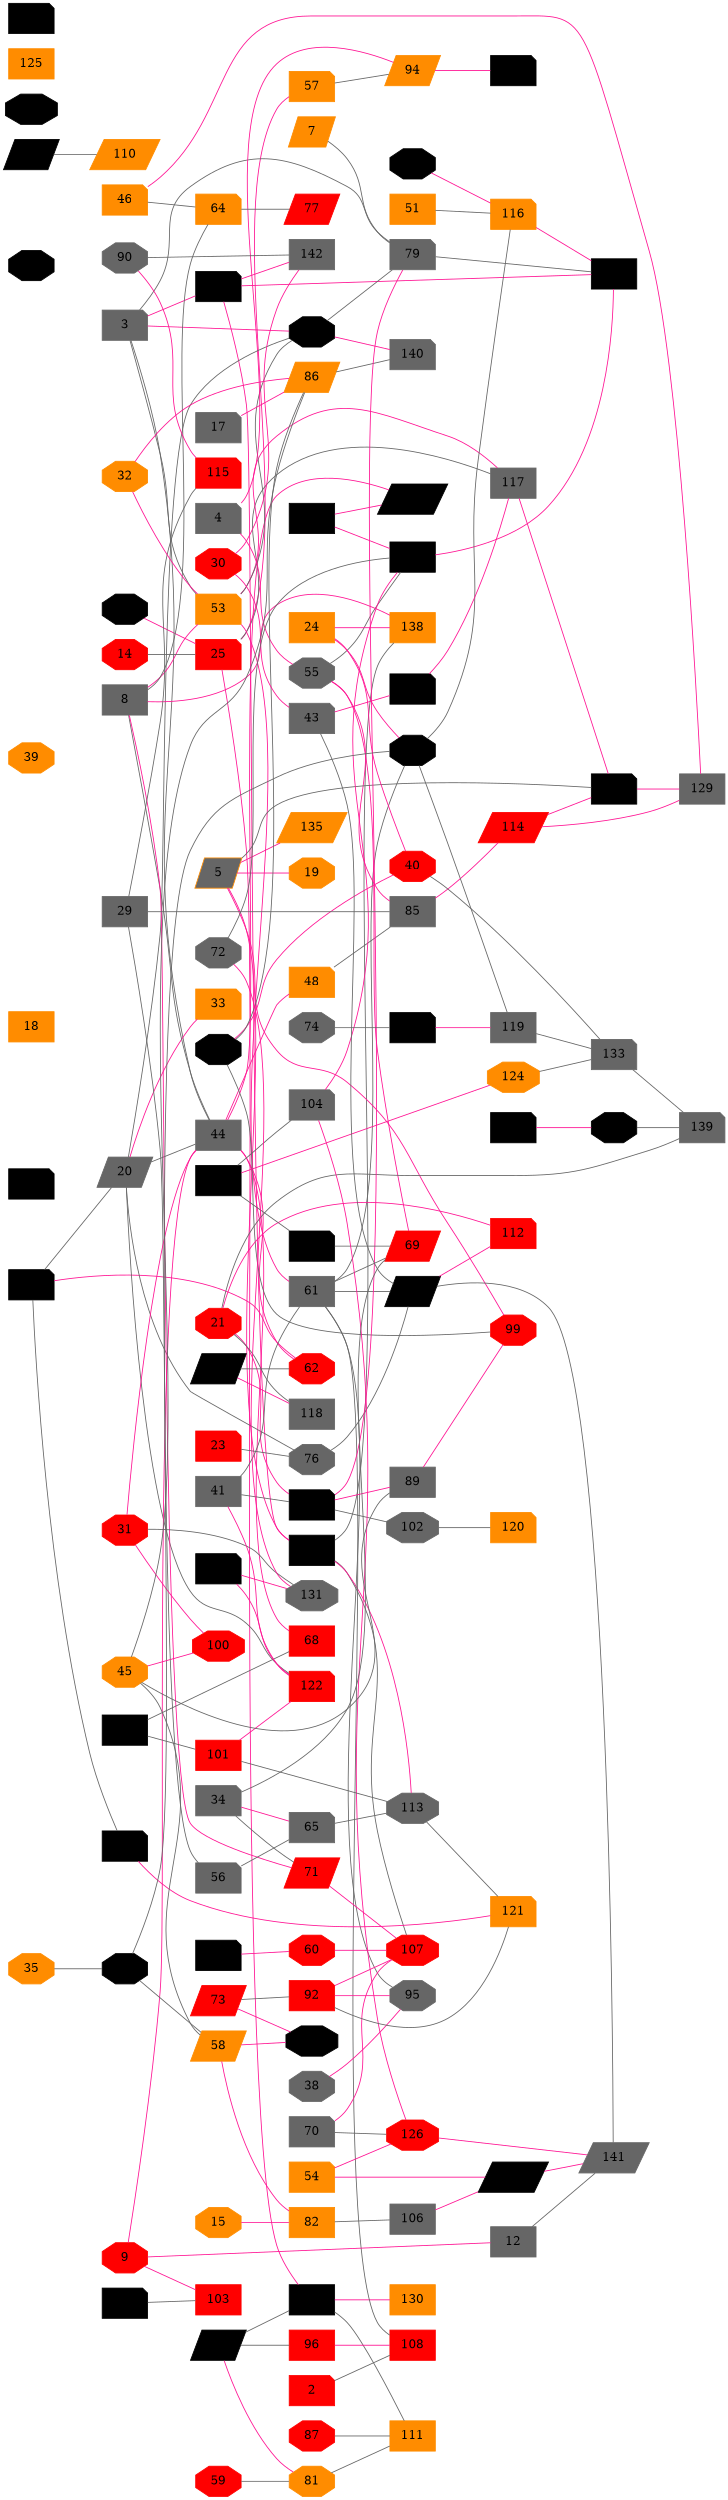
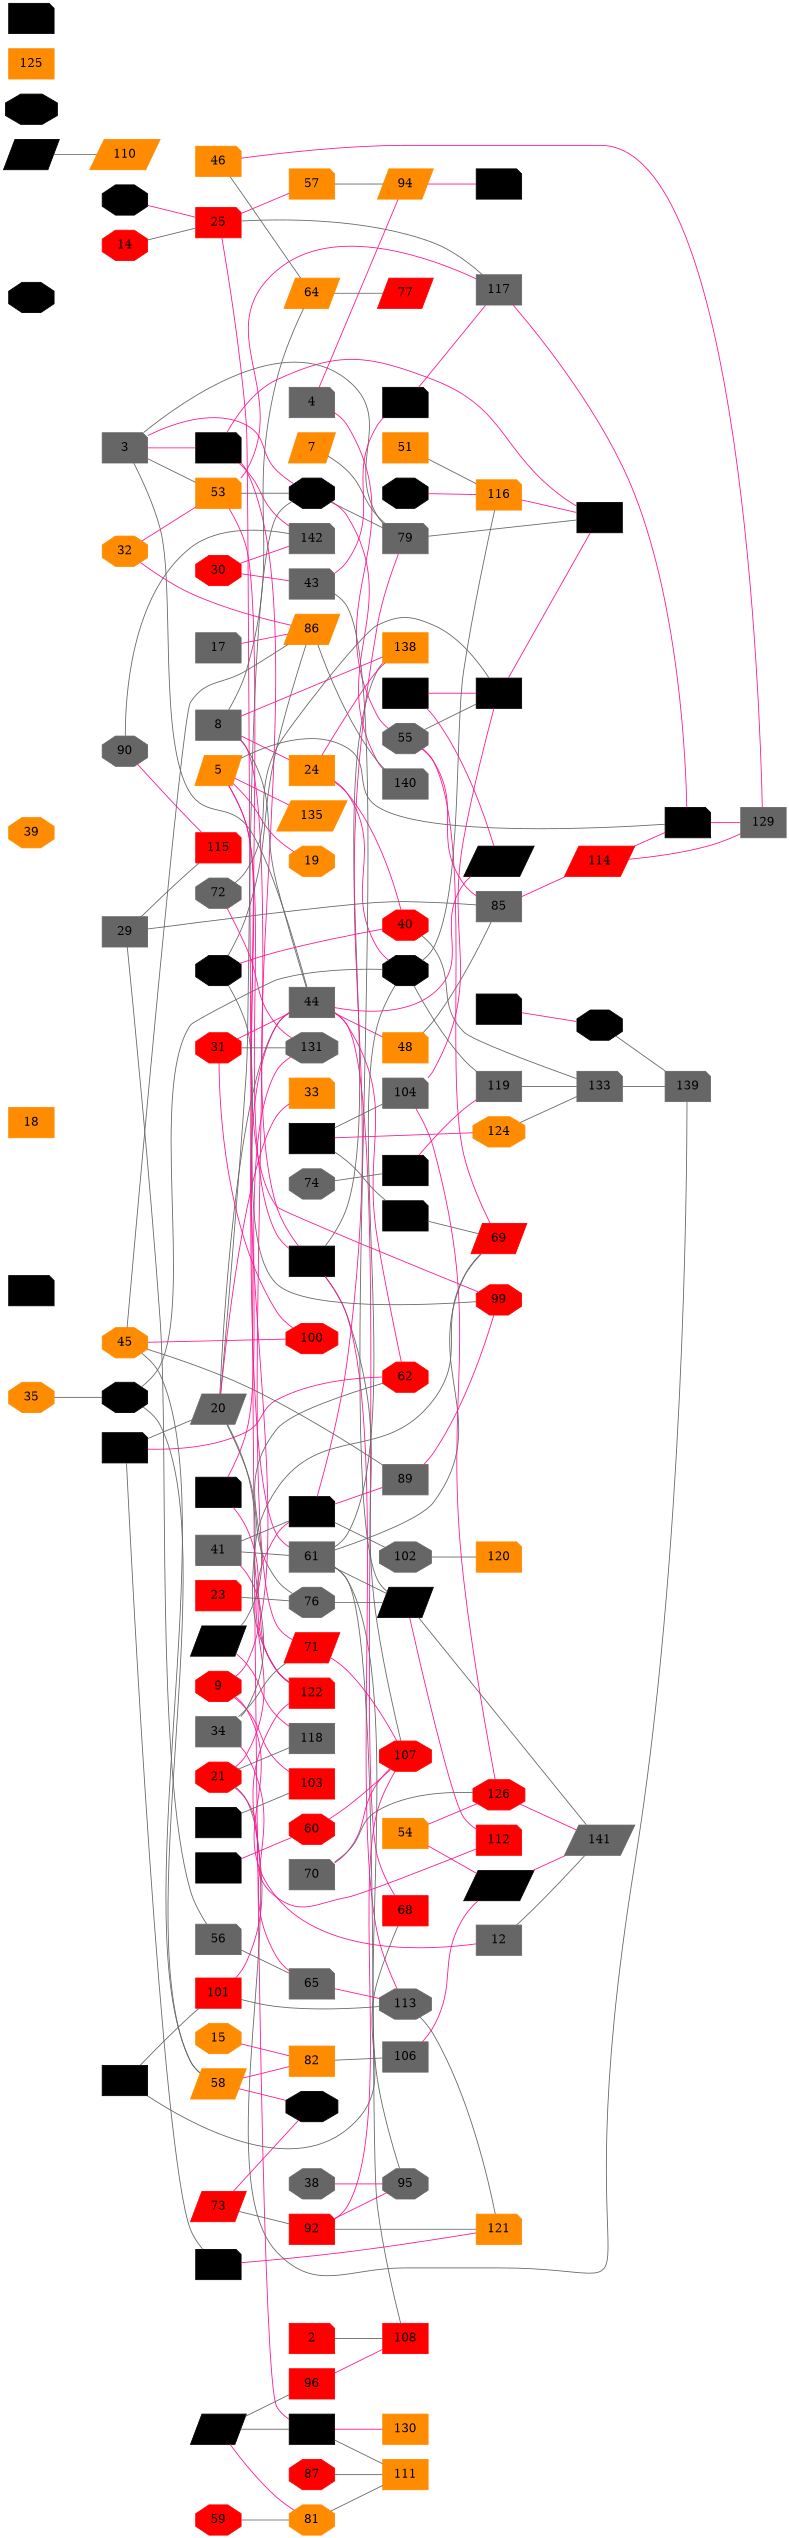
(218, 209) -> (312, 293)
(312, 255) -> (312, 539)
(179, 648) -> (265, 748)
(218, 873) -> (218, 771)
(363, 1818) -> (357, 1994)
